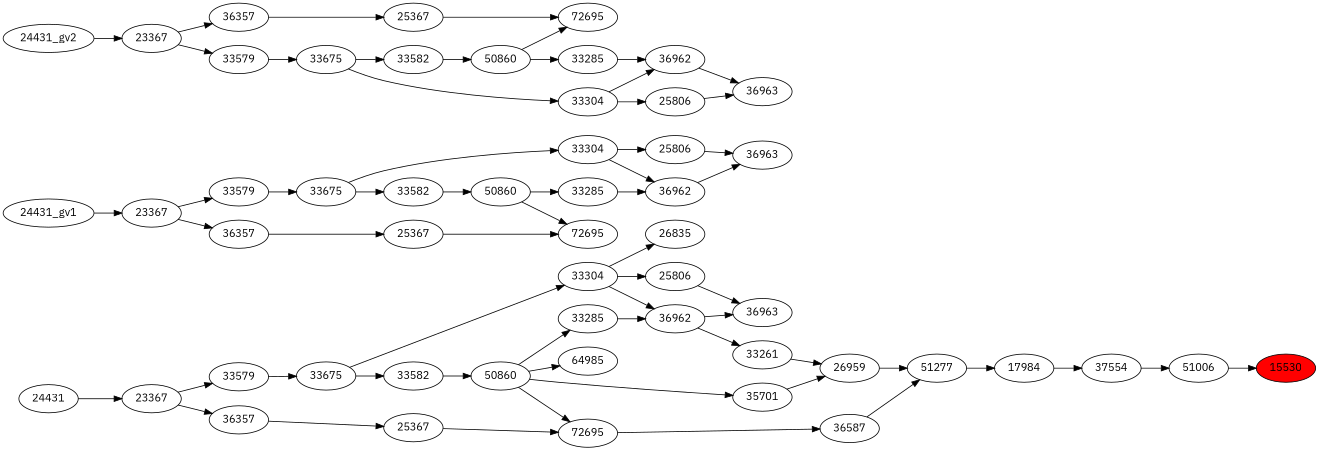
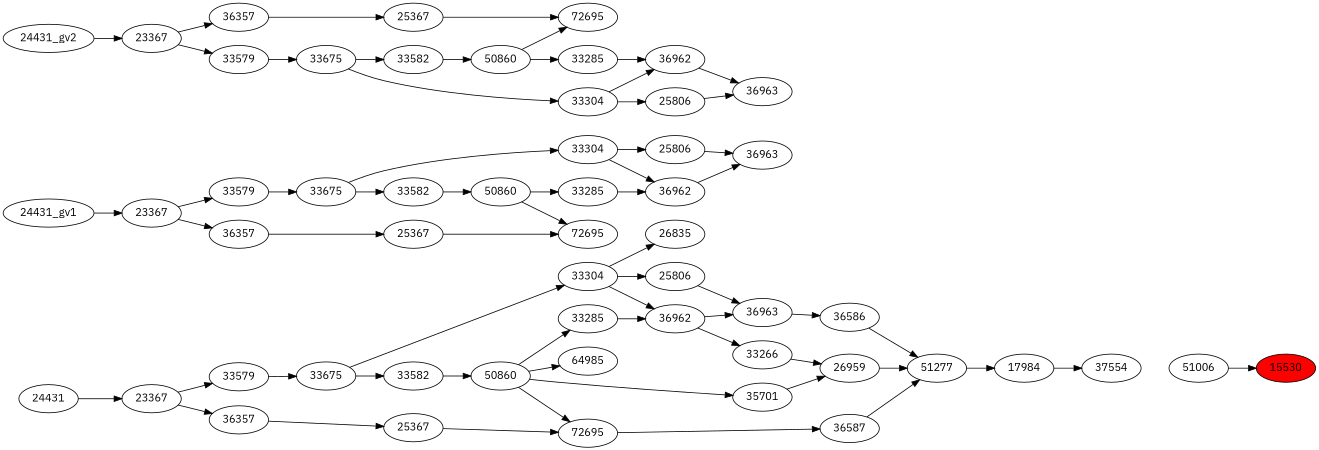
none -> (850, 317)
(762, 355) -> (762, 355)
(1151, 368) -> none
